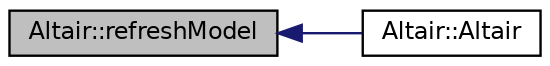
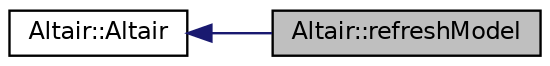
(332, 33) -> (242, 33)
